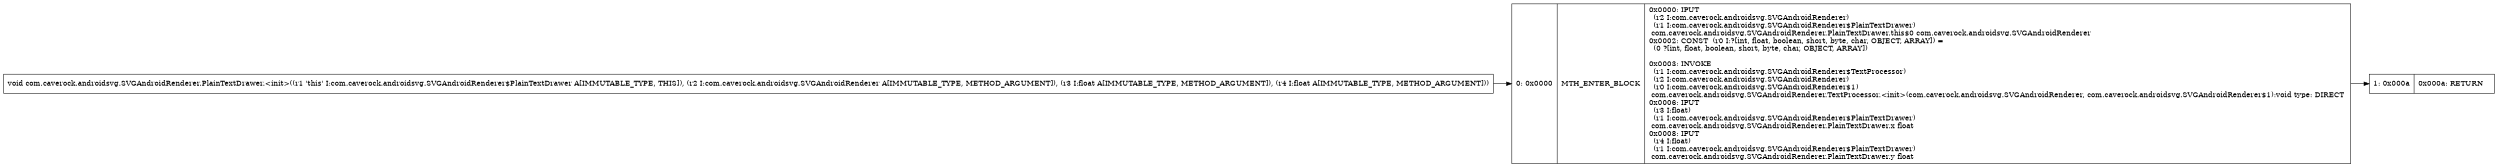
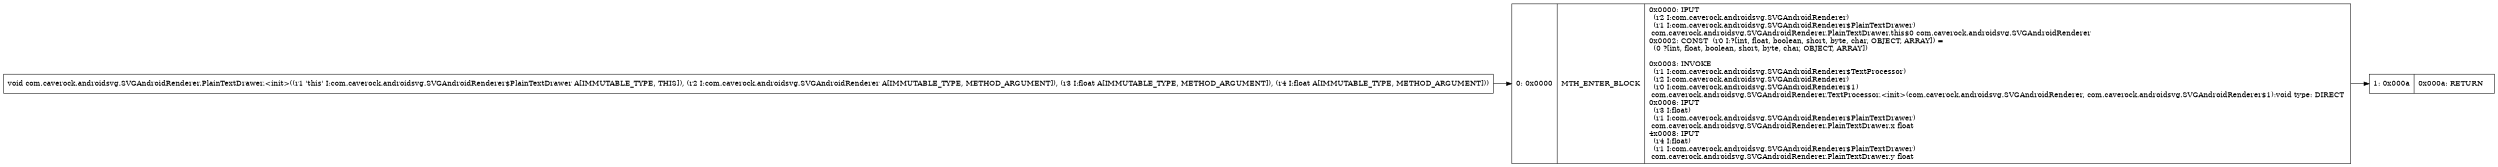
(1676, 134) -> (1676, 134)
